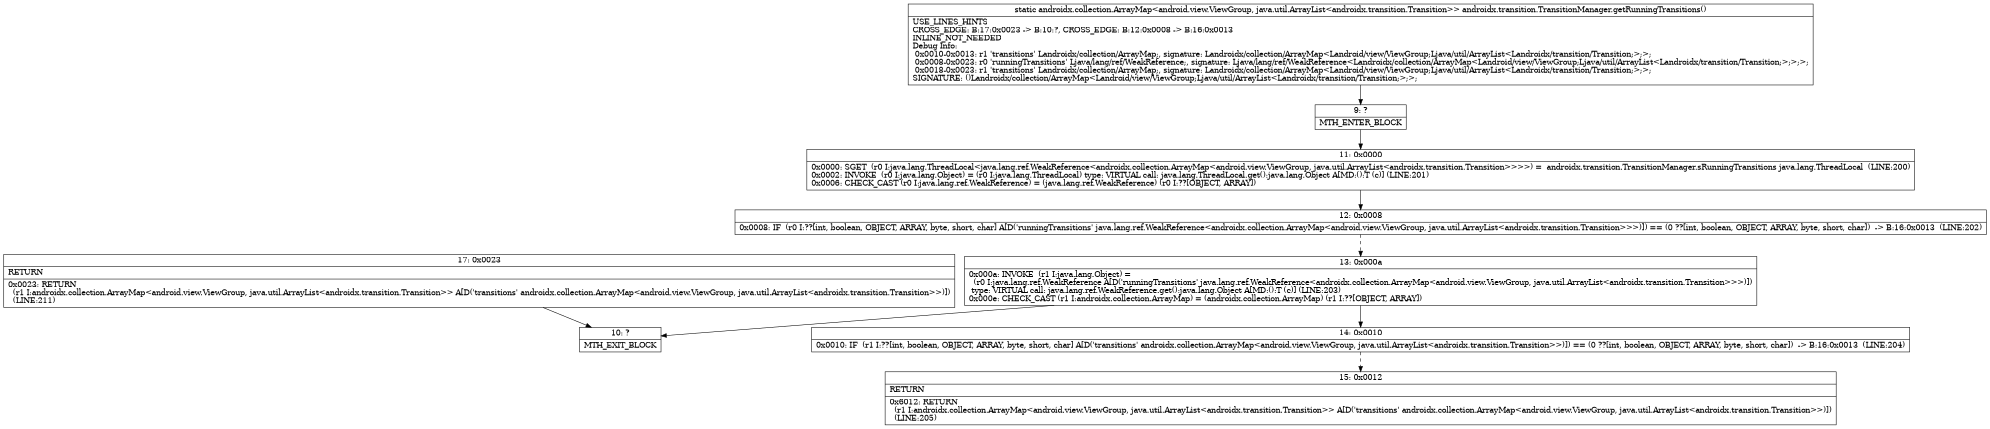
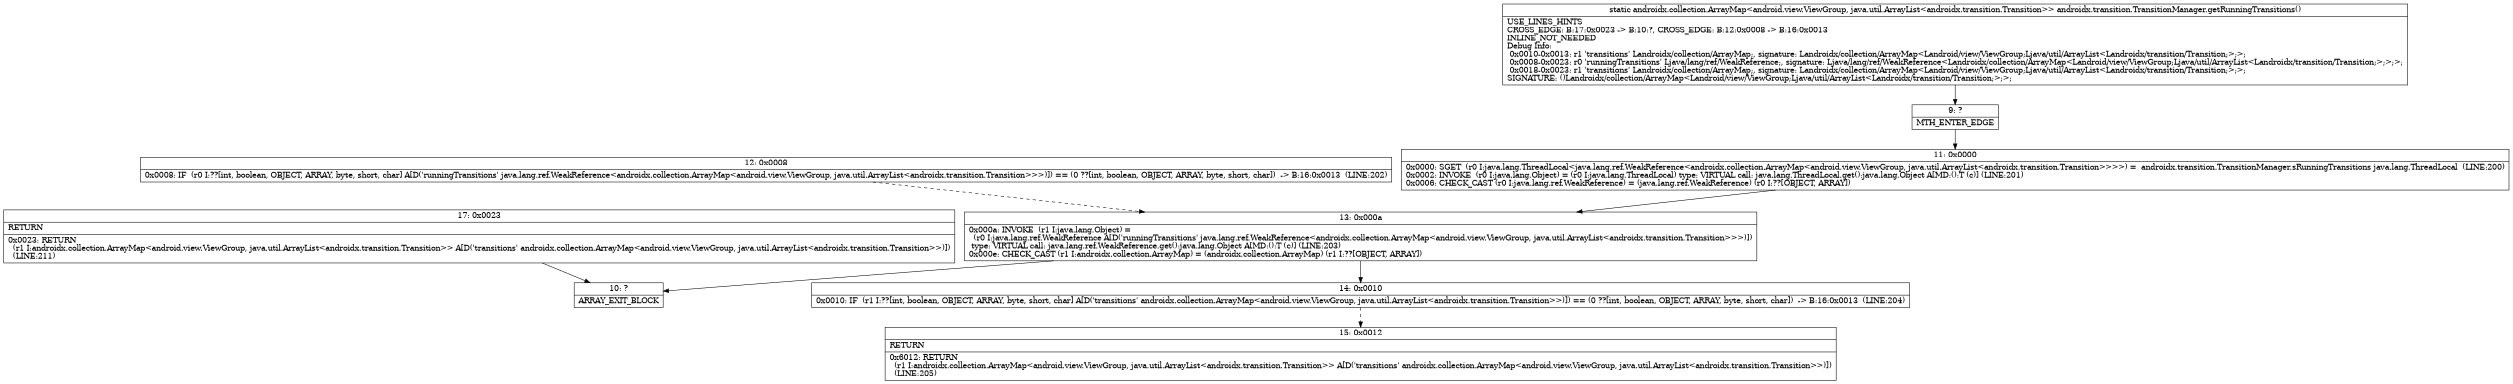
(1361, 123) -> (1955, 123)
(1361, 197) -> (1679, 201)
(620, 346) -> (619, 301)
